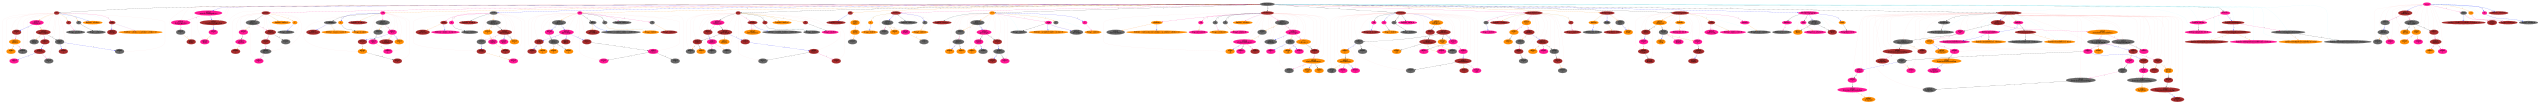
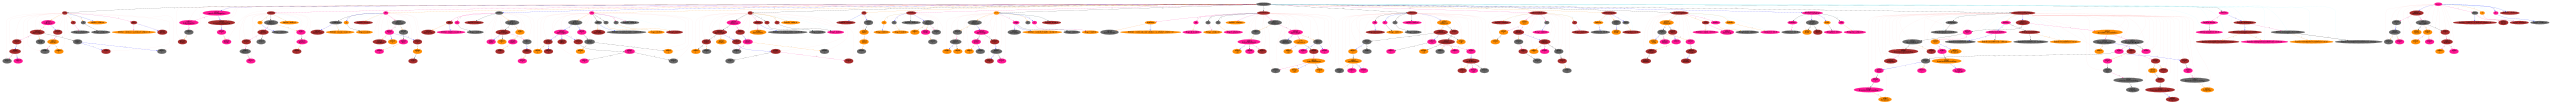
none -> (868, 23)
(1955, 42) -> (1960, 42)
